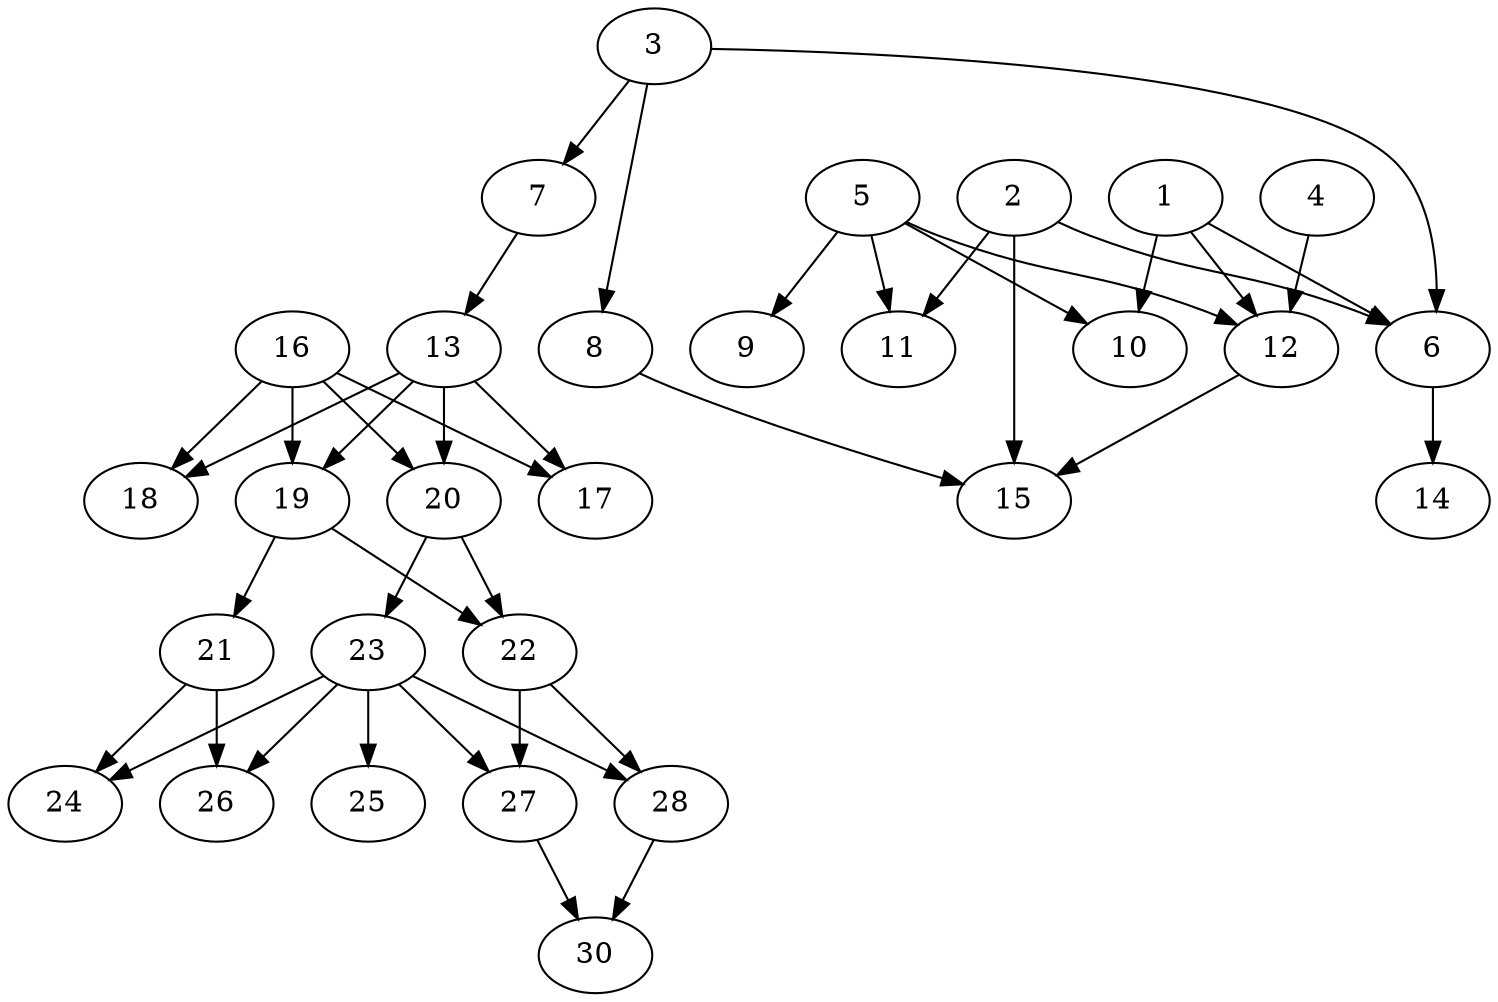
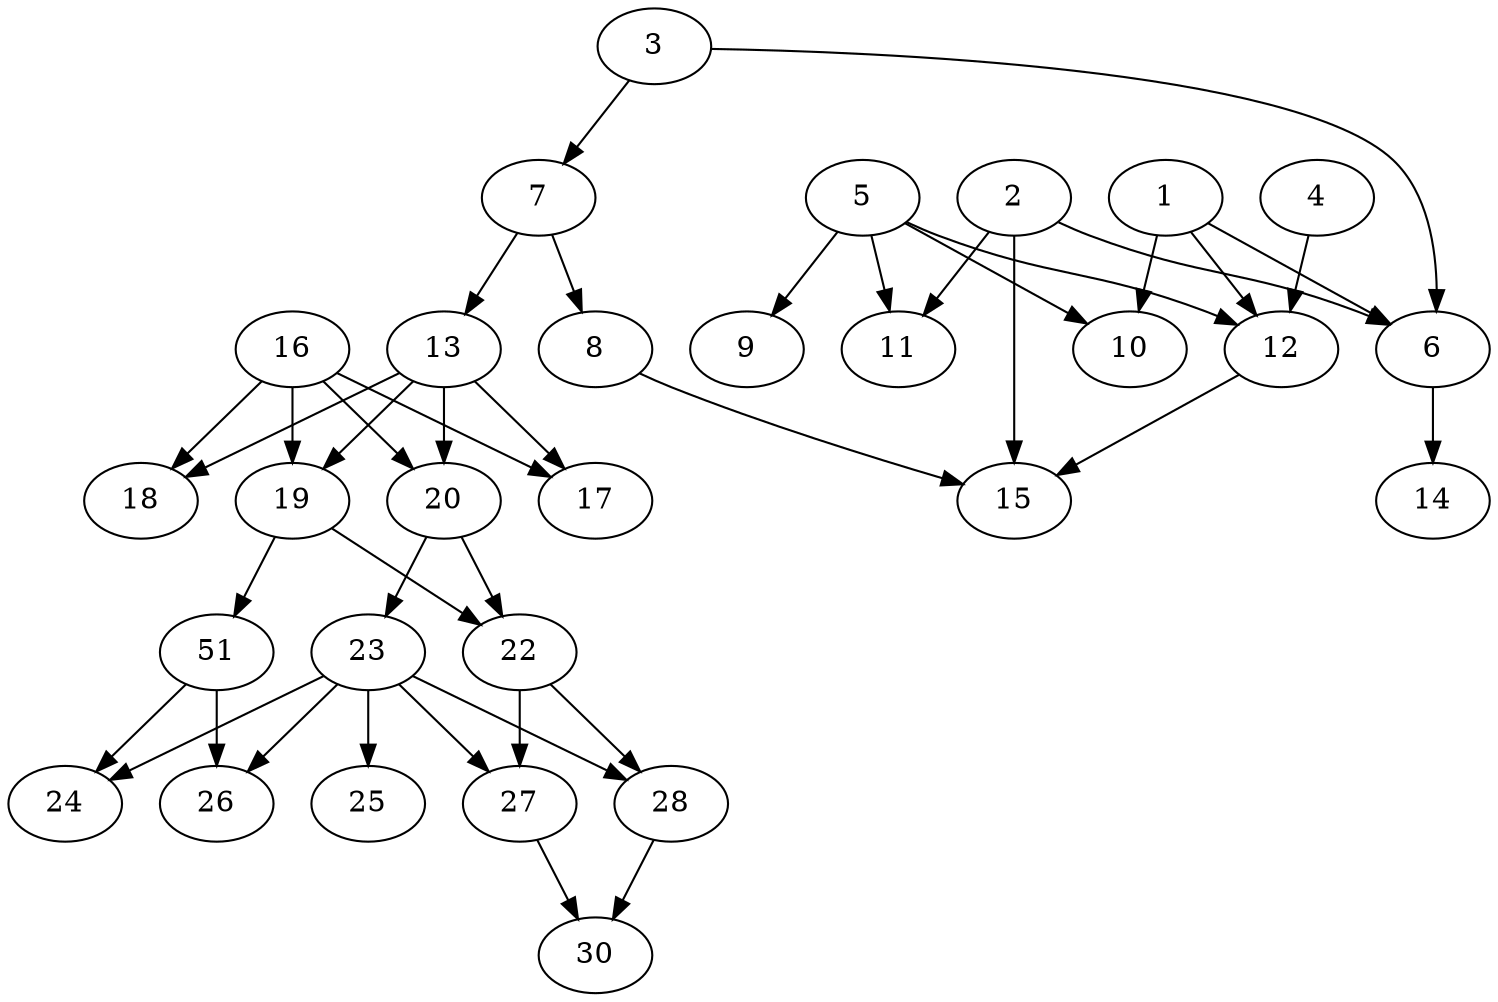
(627, 187) -> (563, 263)
(217, 652) -> (217, 652)
